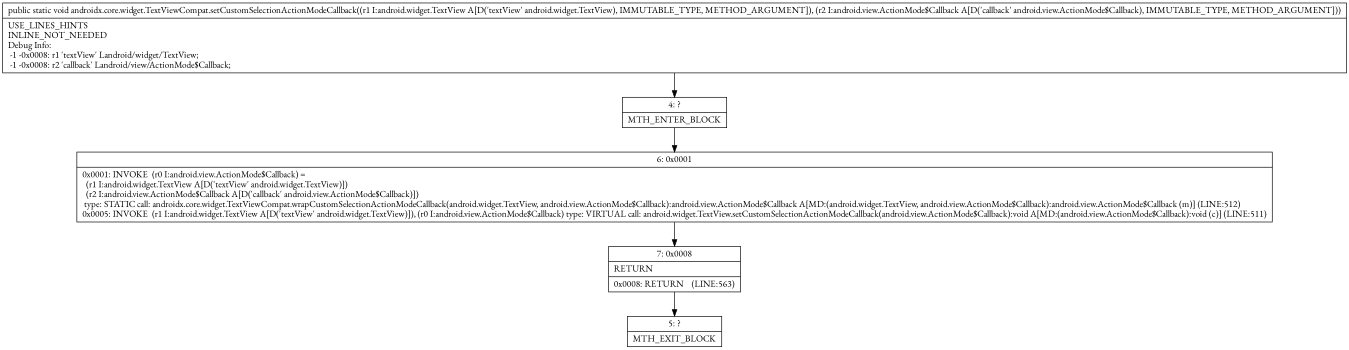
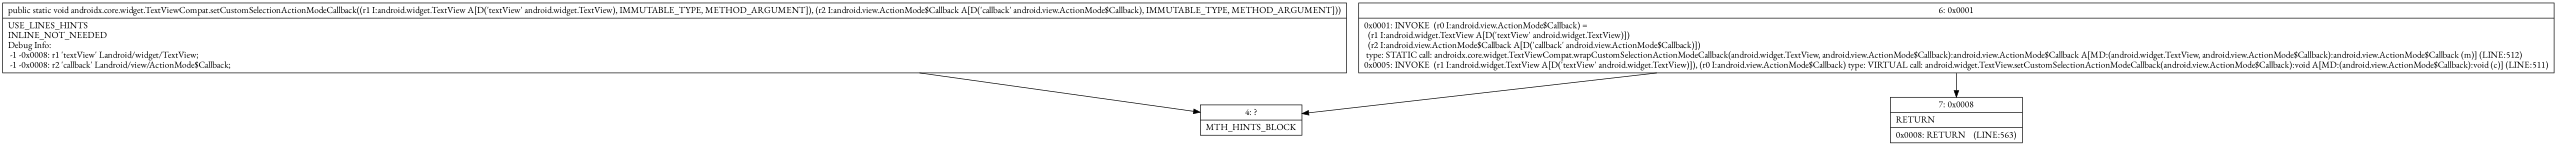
(675, 120) -> (1251, 127)
(675, 137) -> (1483, 93)
(675, 332) -> none
